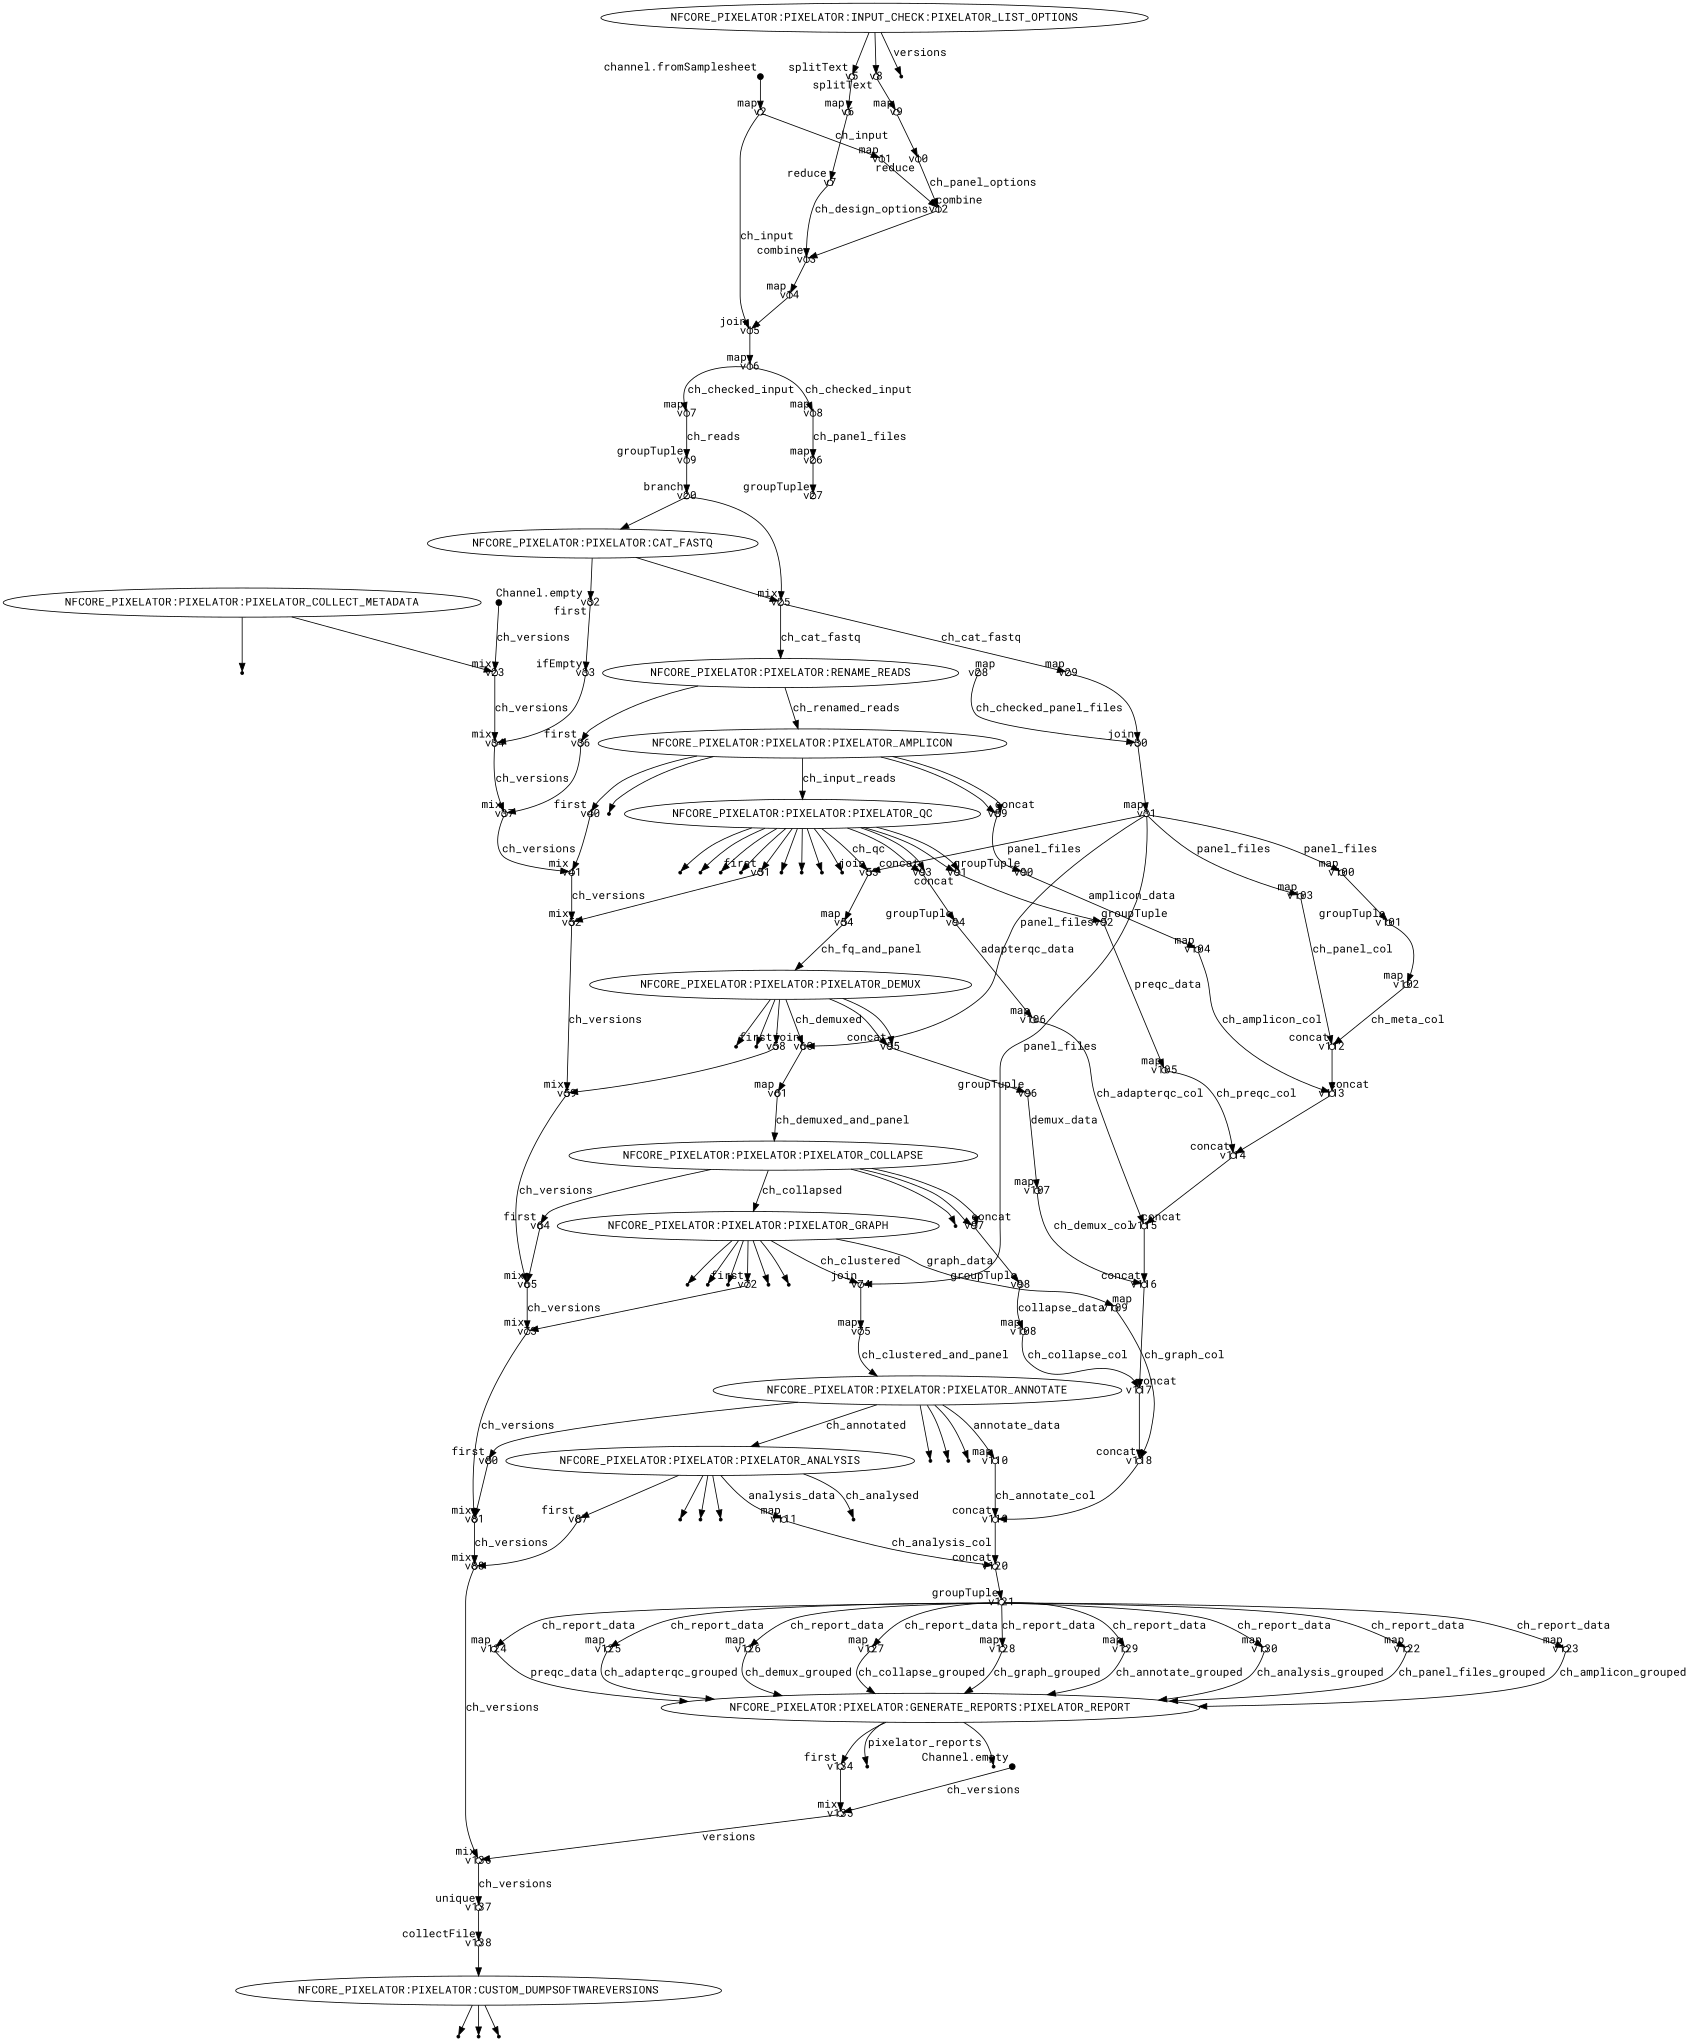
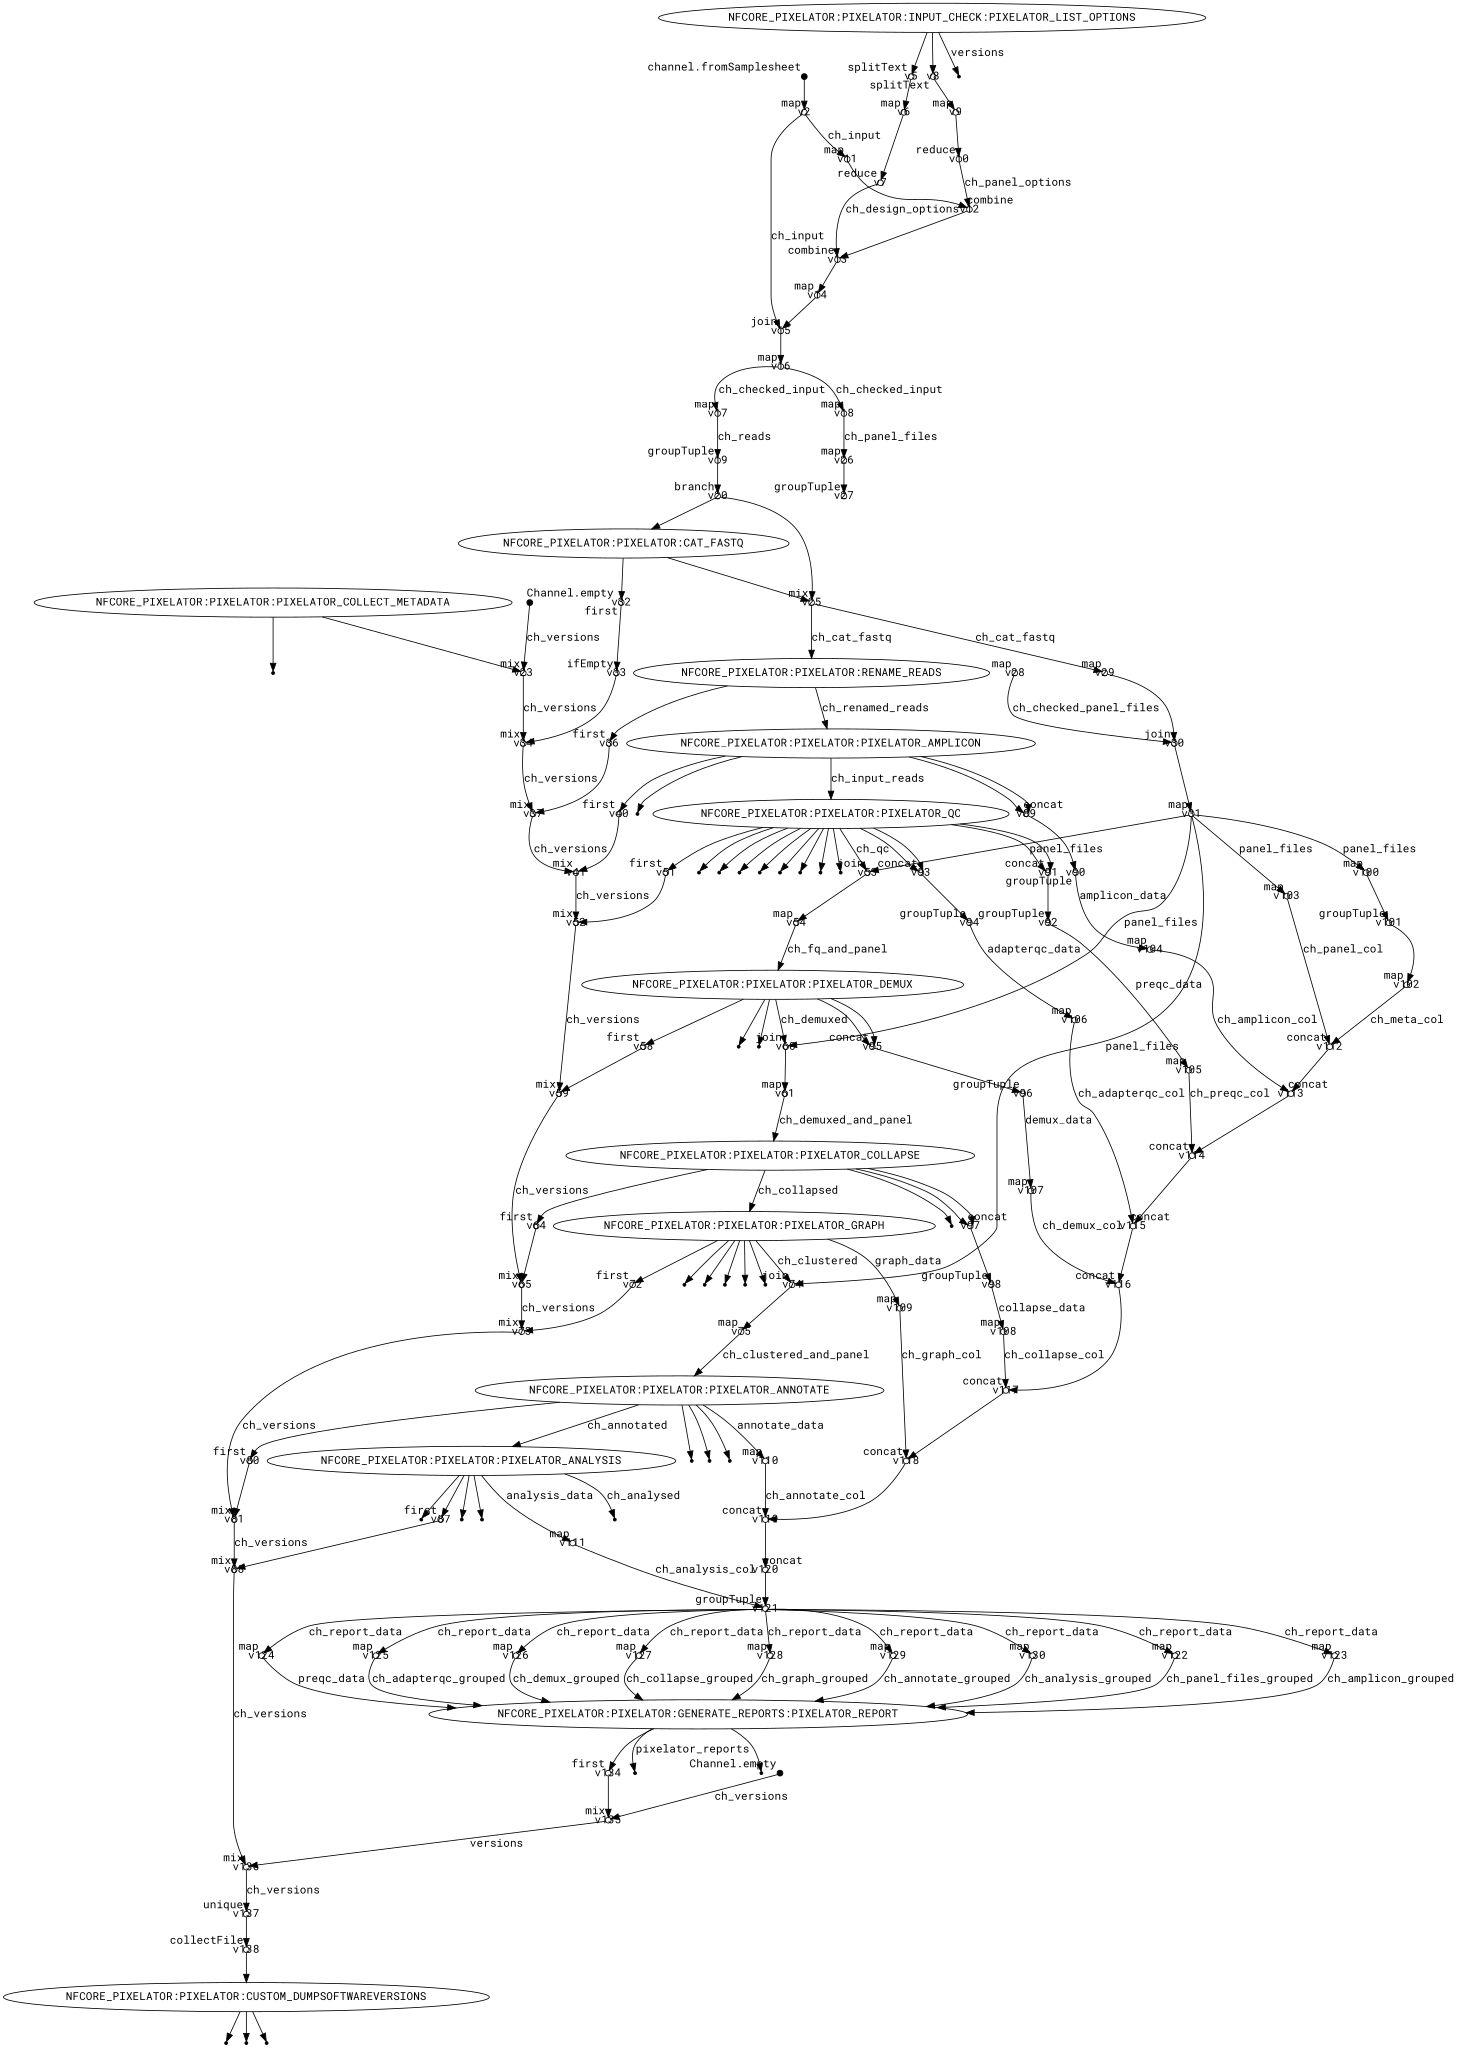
(884, 1548) -> (664, 1579)
